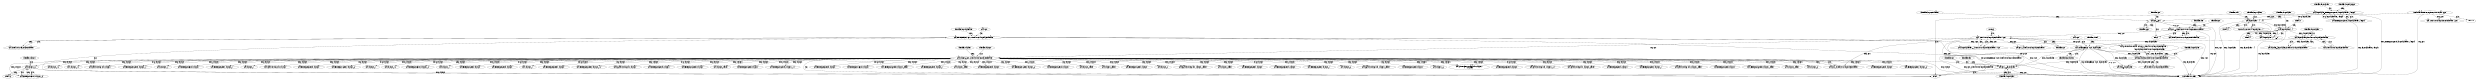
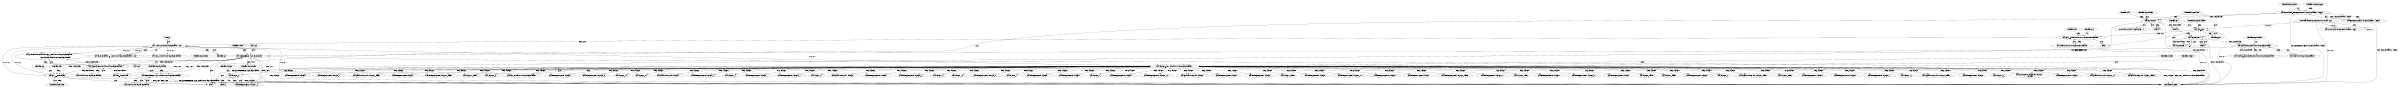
(2271, 24) -> (2166, 24)
none -> (199, 61)
(163, 67) -> (731, 76)
